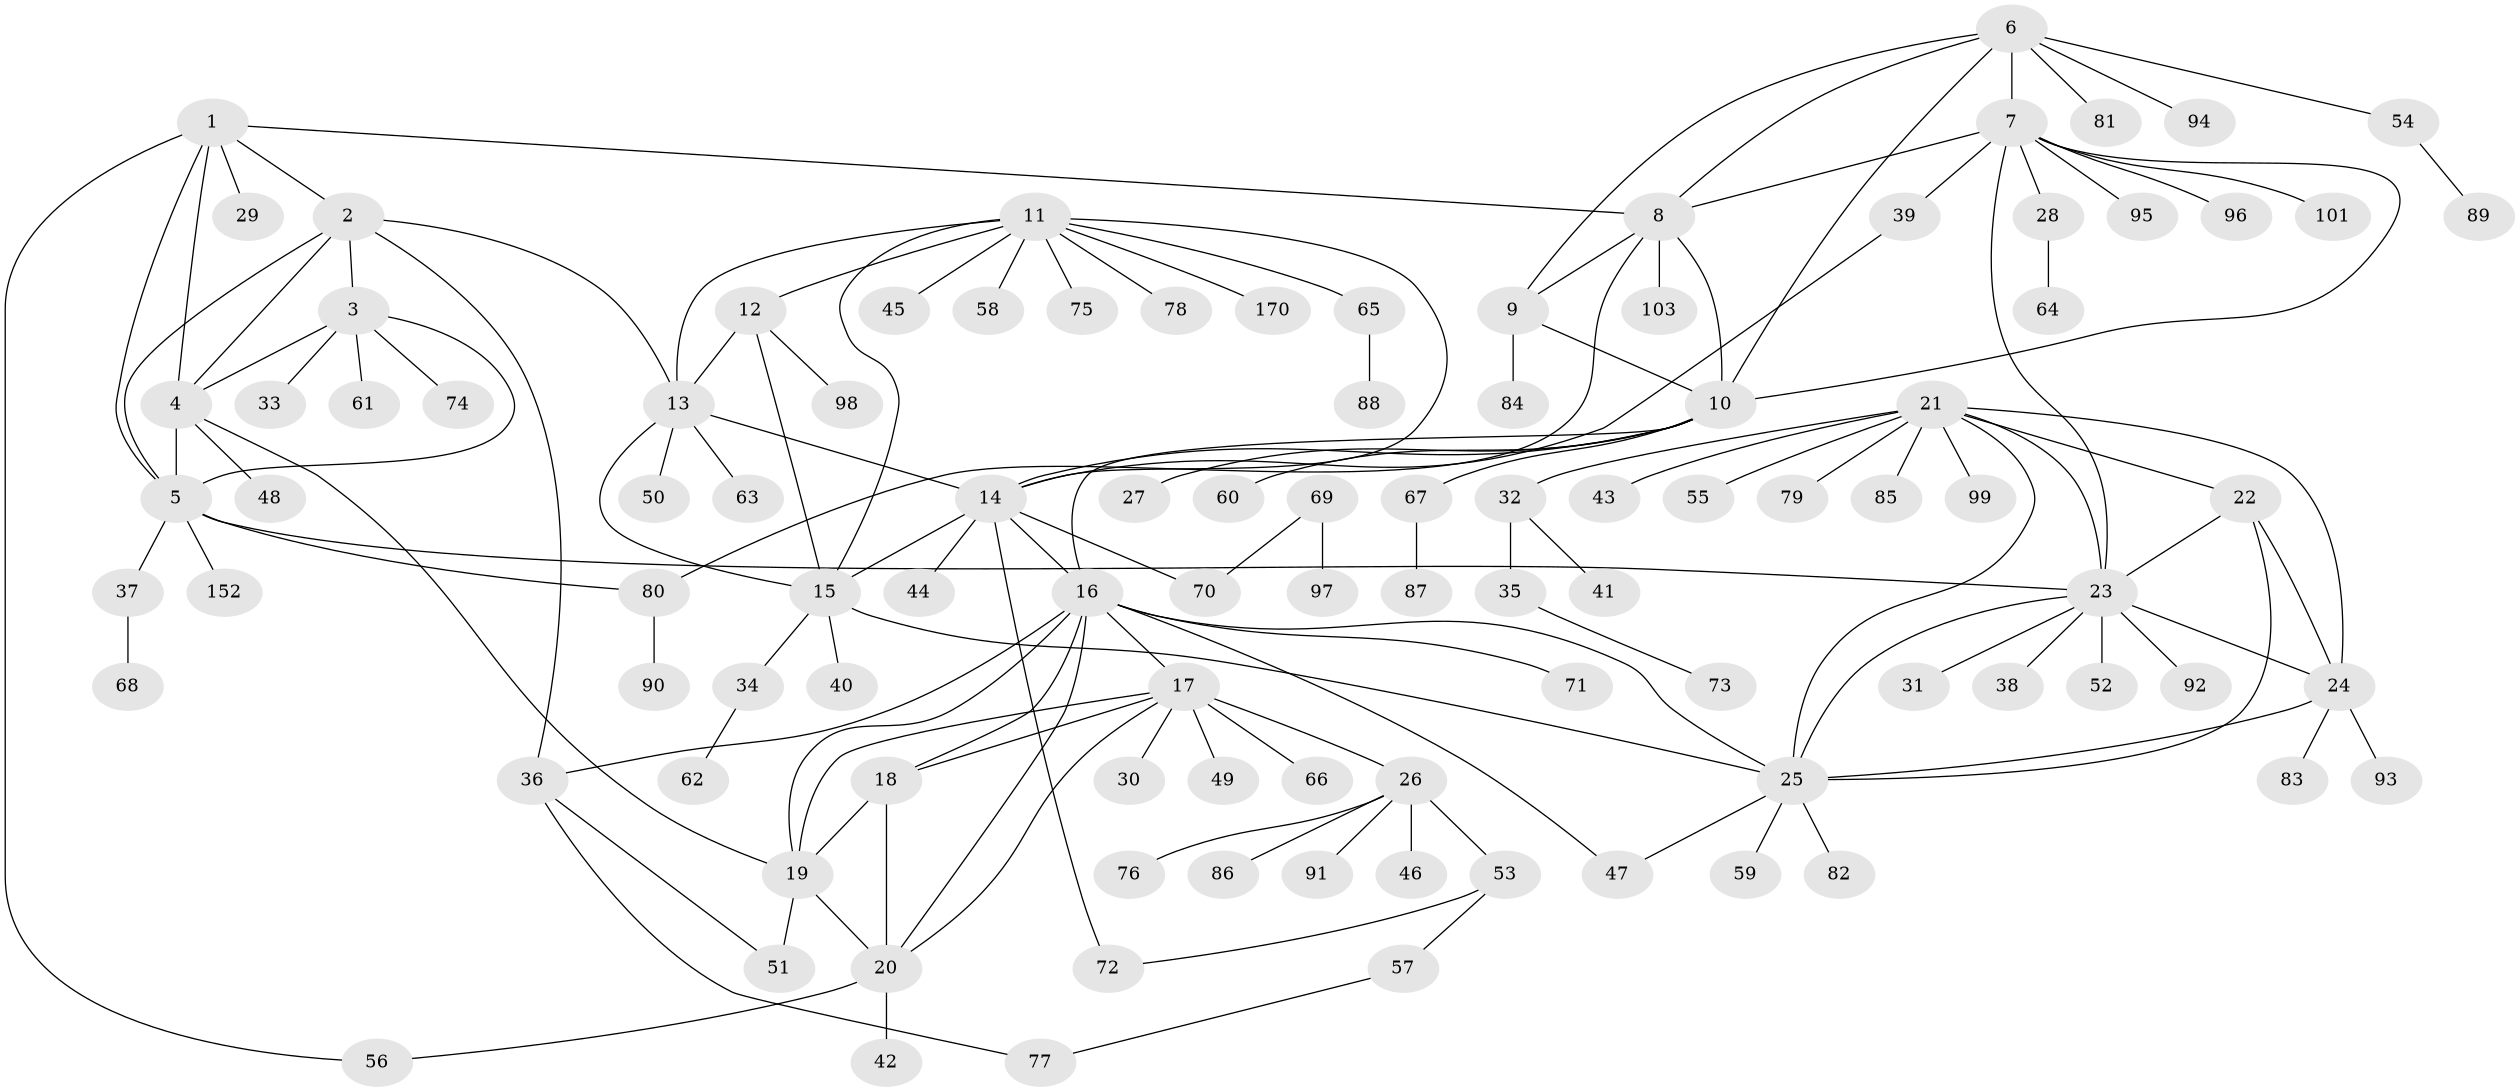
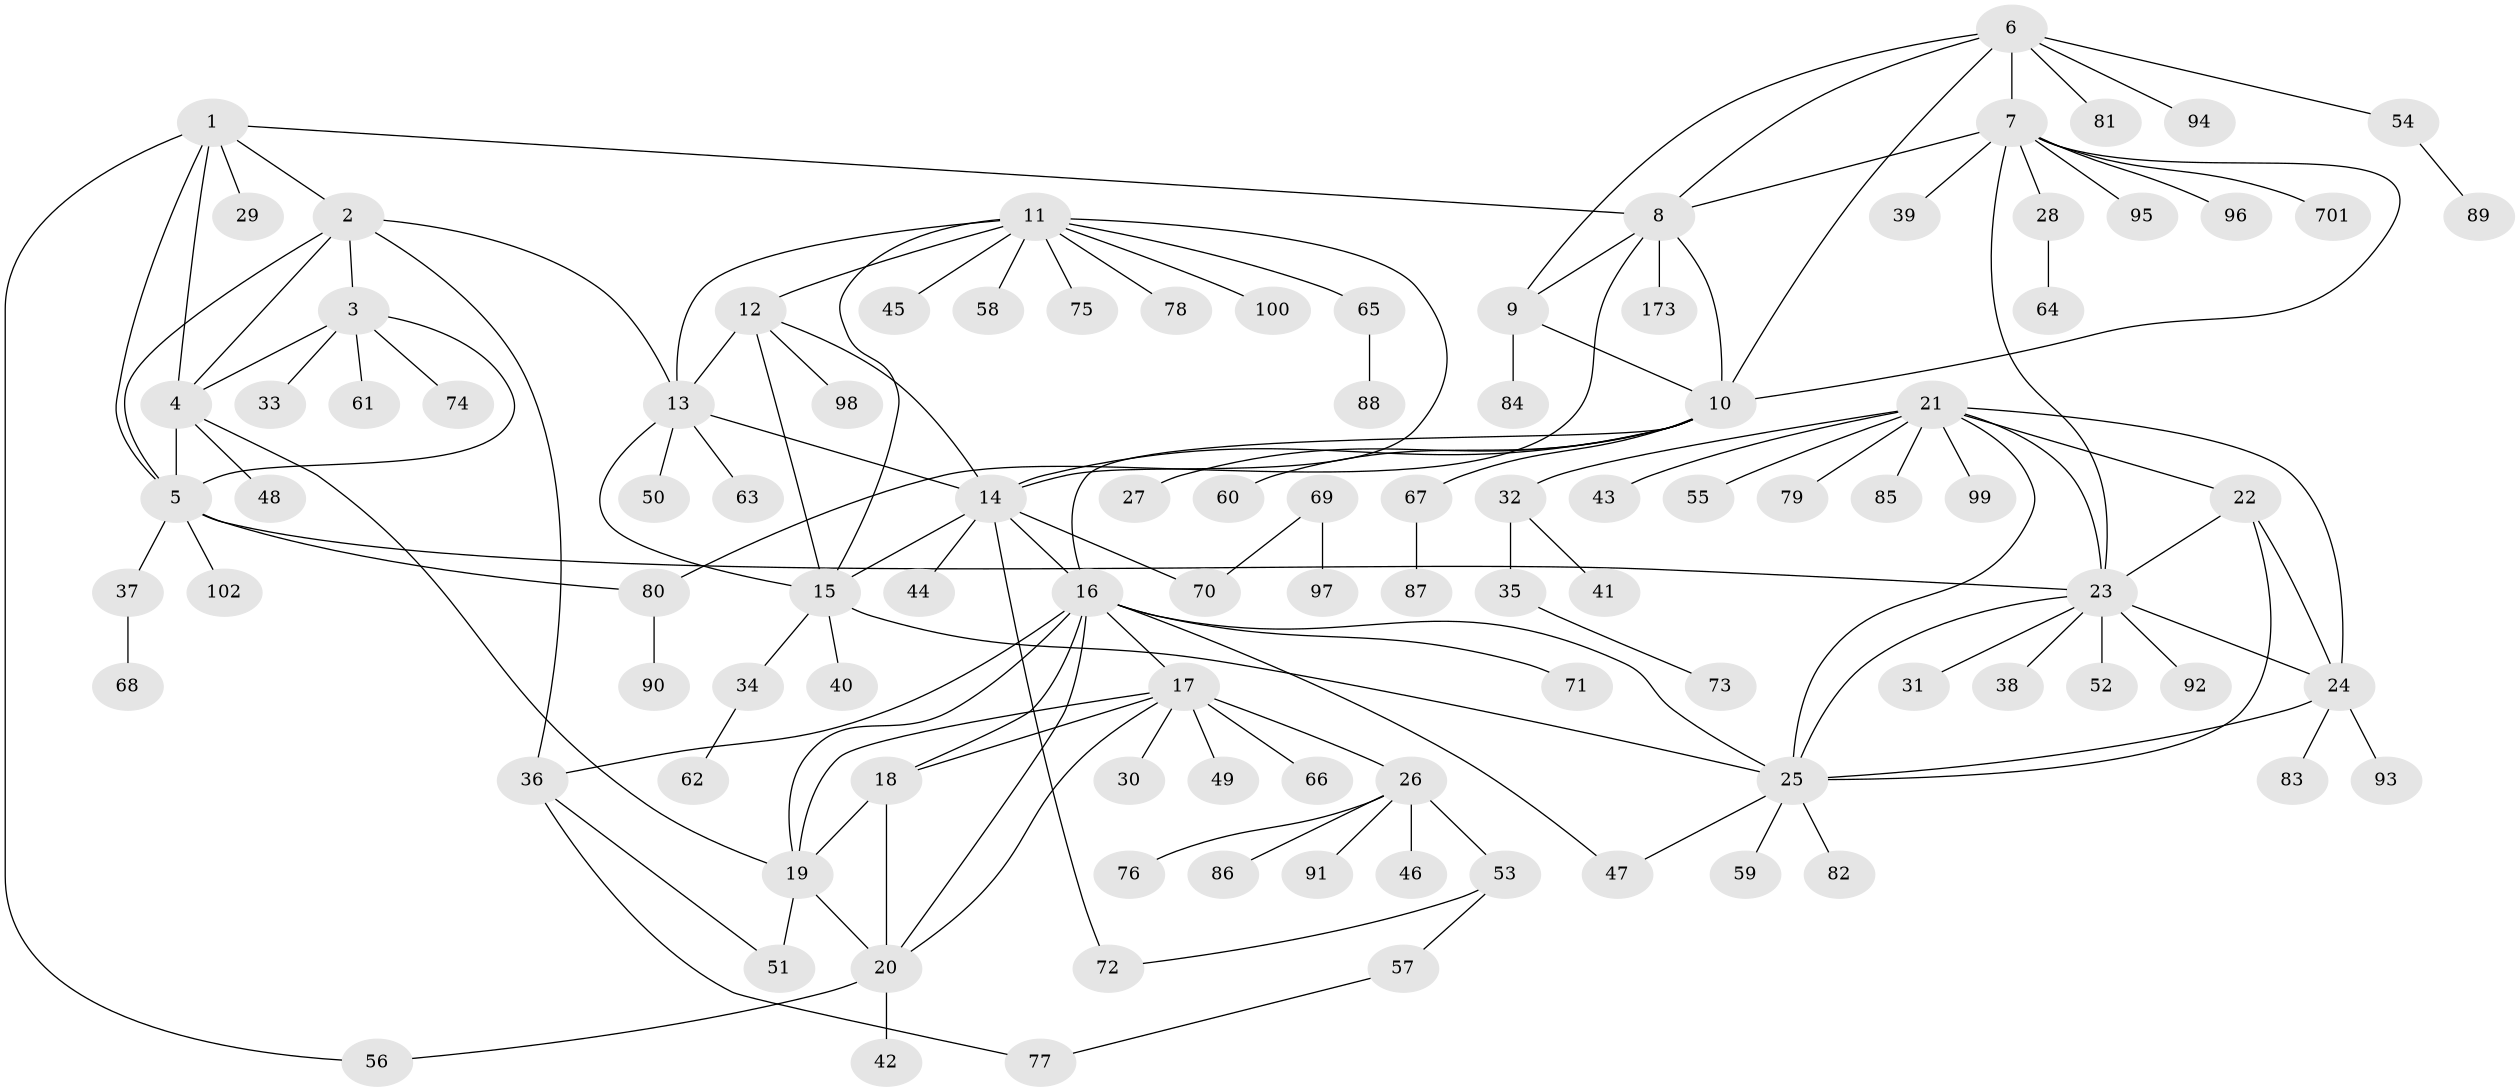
(2333, 217) -> (2333, 217)
(1273, 311) -> (1273, 311)
(1659, 311) -> (1659, 311)
(1615, 421) -> (909, 393)
(225, 593) -> (225, 593)
